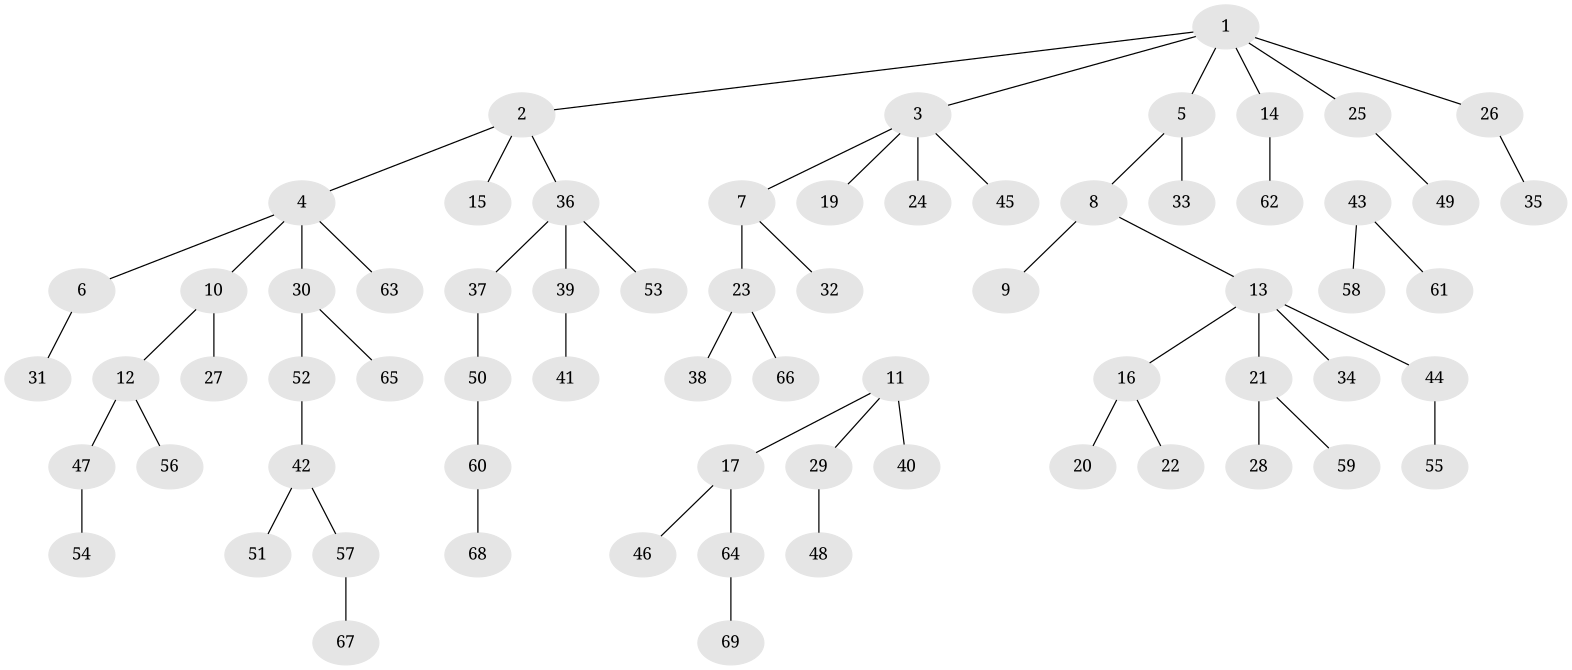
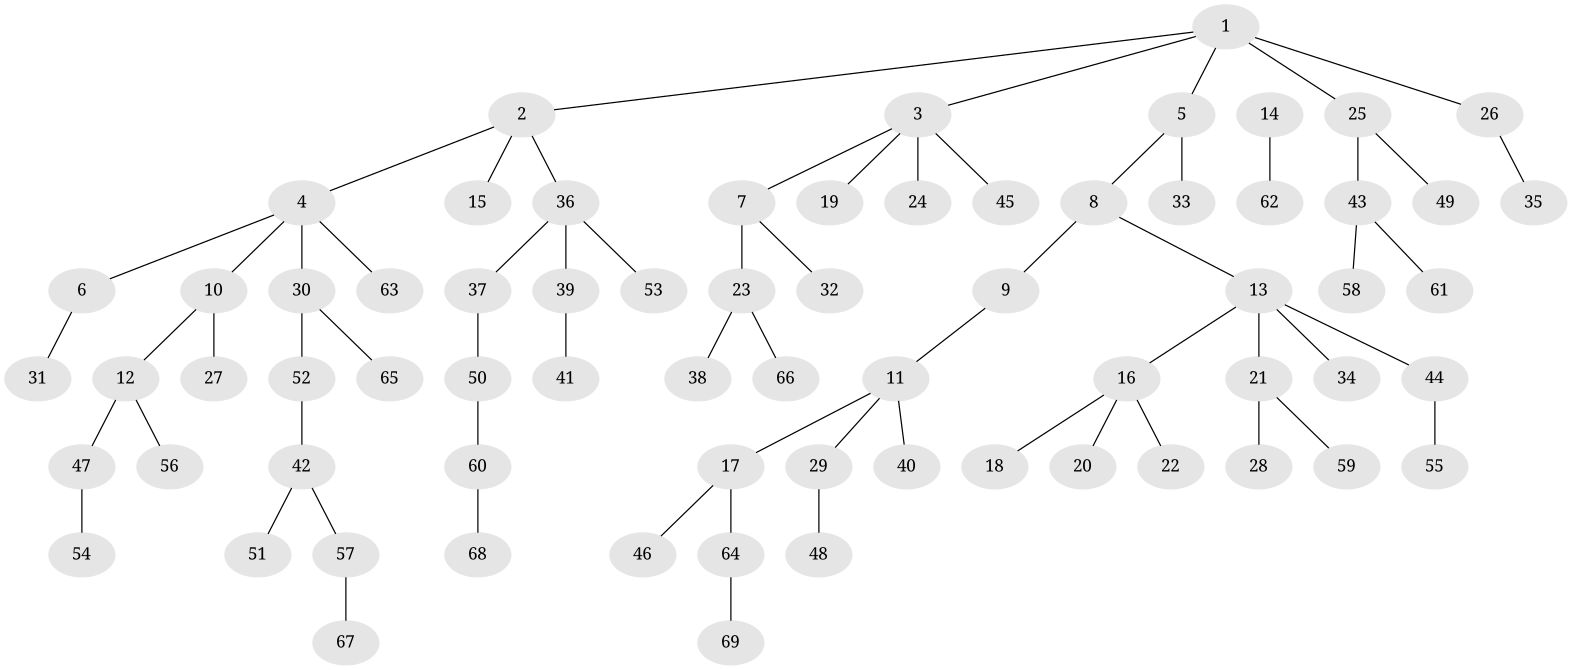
(1248, 71) -> none
none -> (1358, 159)
none -> (951, 335)
none -> (995, 467)
